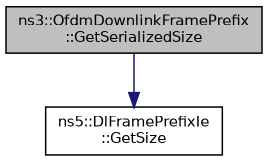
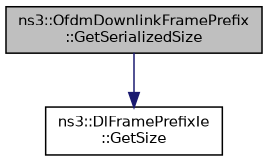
(134, 131) -> (134, 131)
